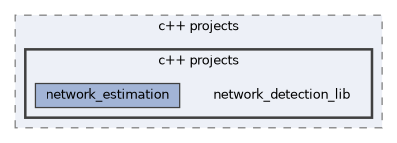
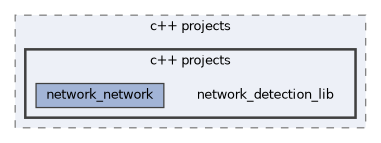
(108, 96) -> (100, 96)
